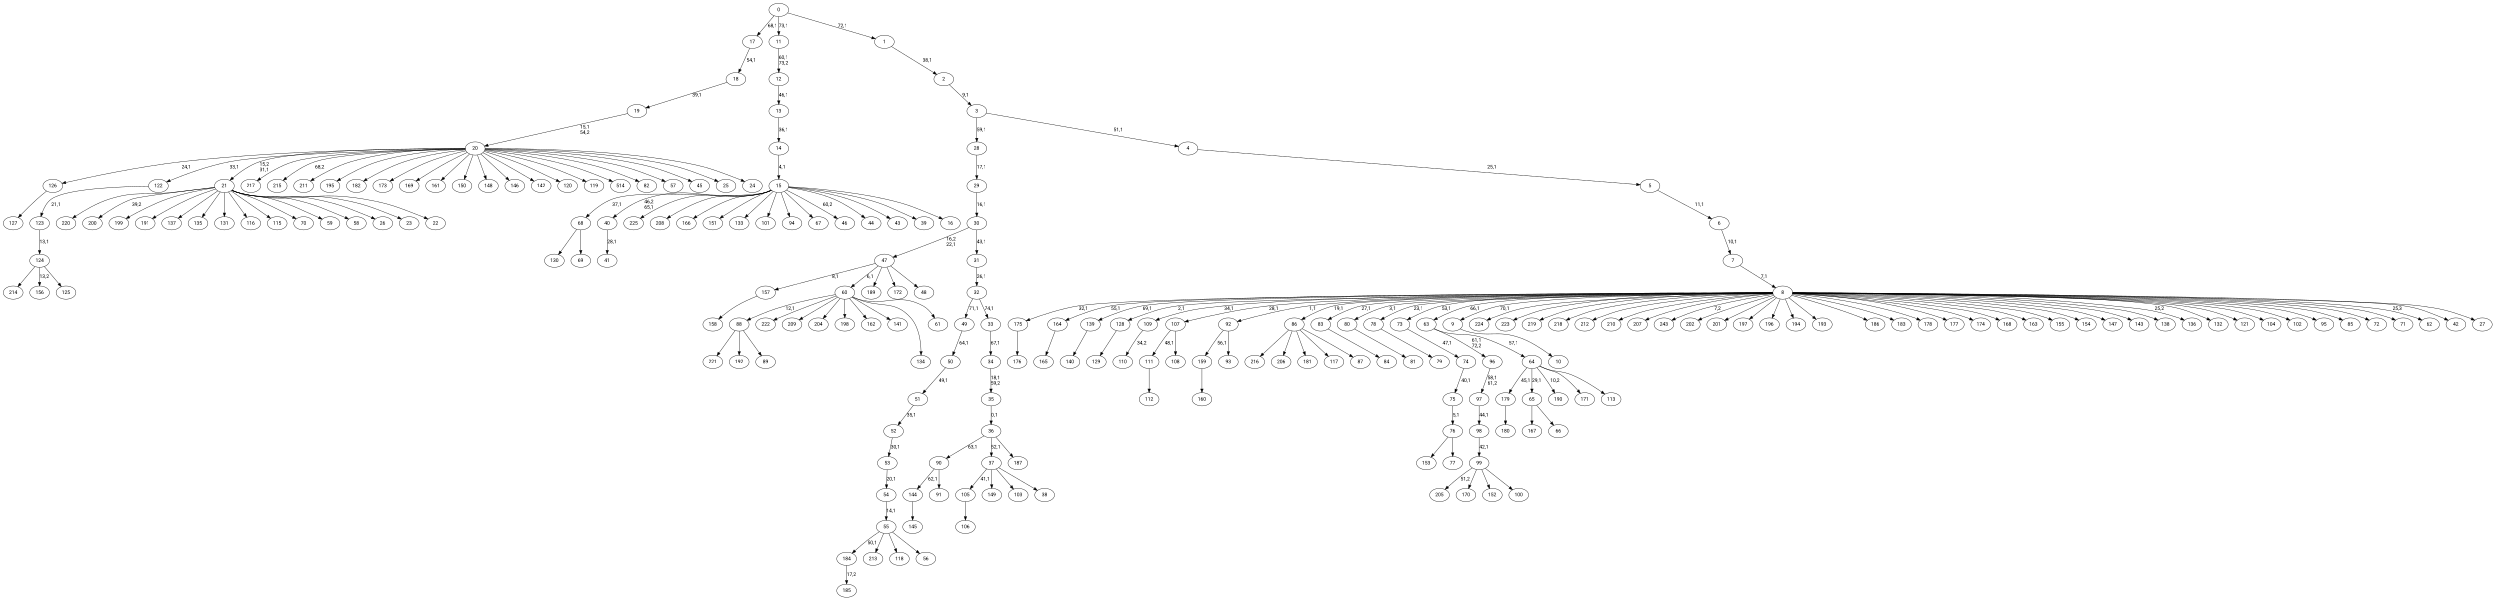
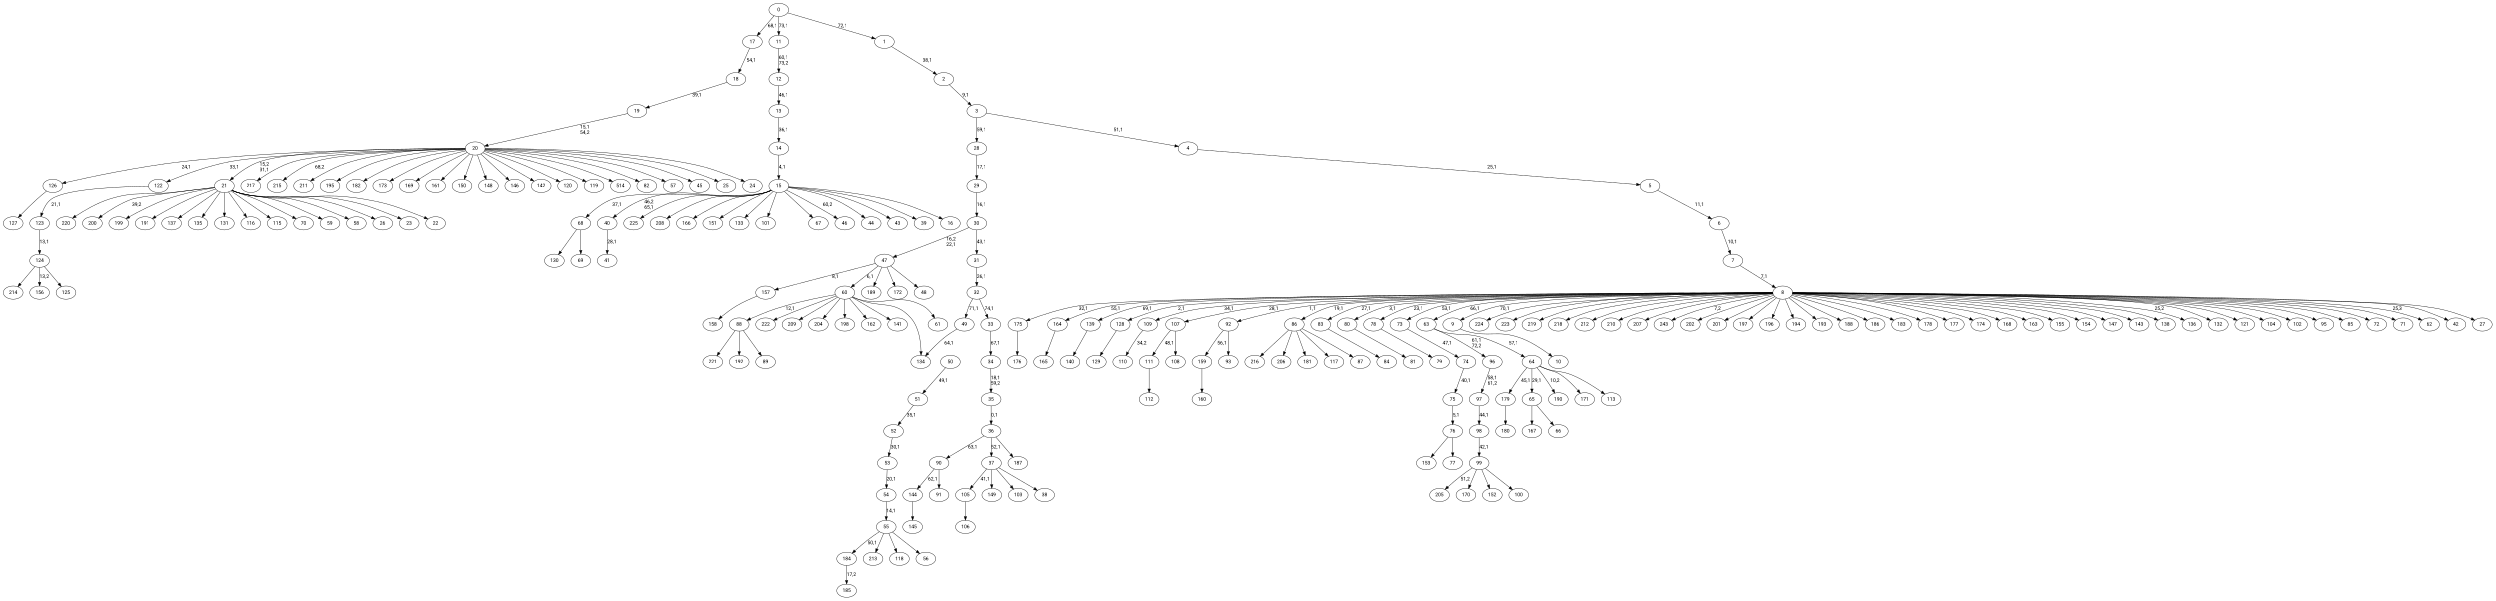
(792, 223) -> none
none -> (1849, 324)
(958, 341) -> (941, 340)
